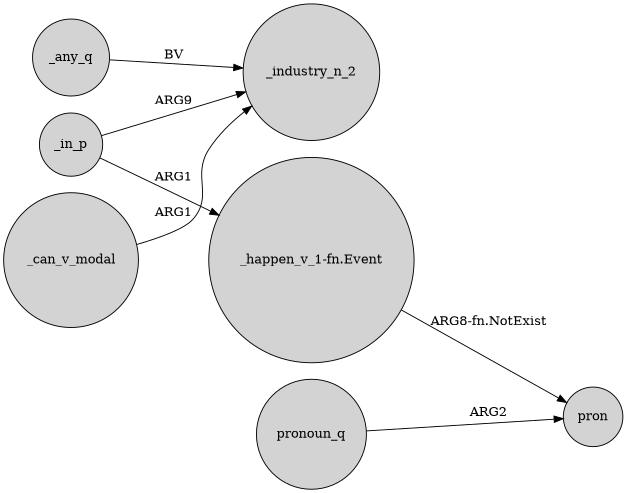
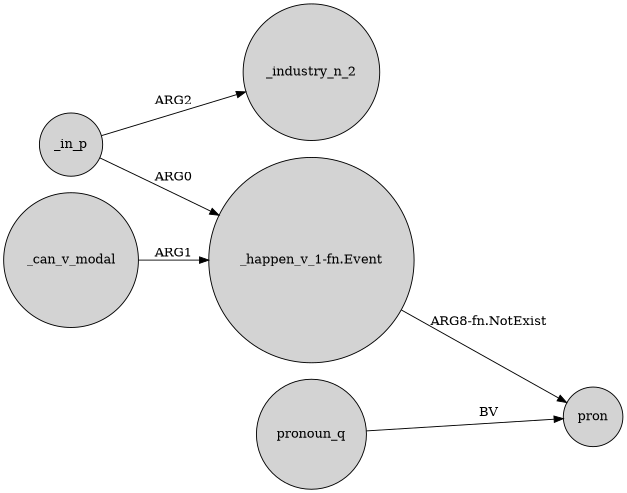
(71, 58) -> none
(174, 101) -> (174, 101)
(174, 177) -> (174, 177)
(202, 190) -> (169, 260)
(489, 413) -> (489, 413)
